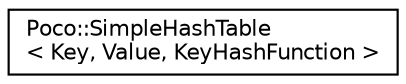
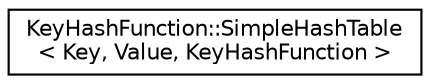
(203, 42) -> (215, 42)
